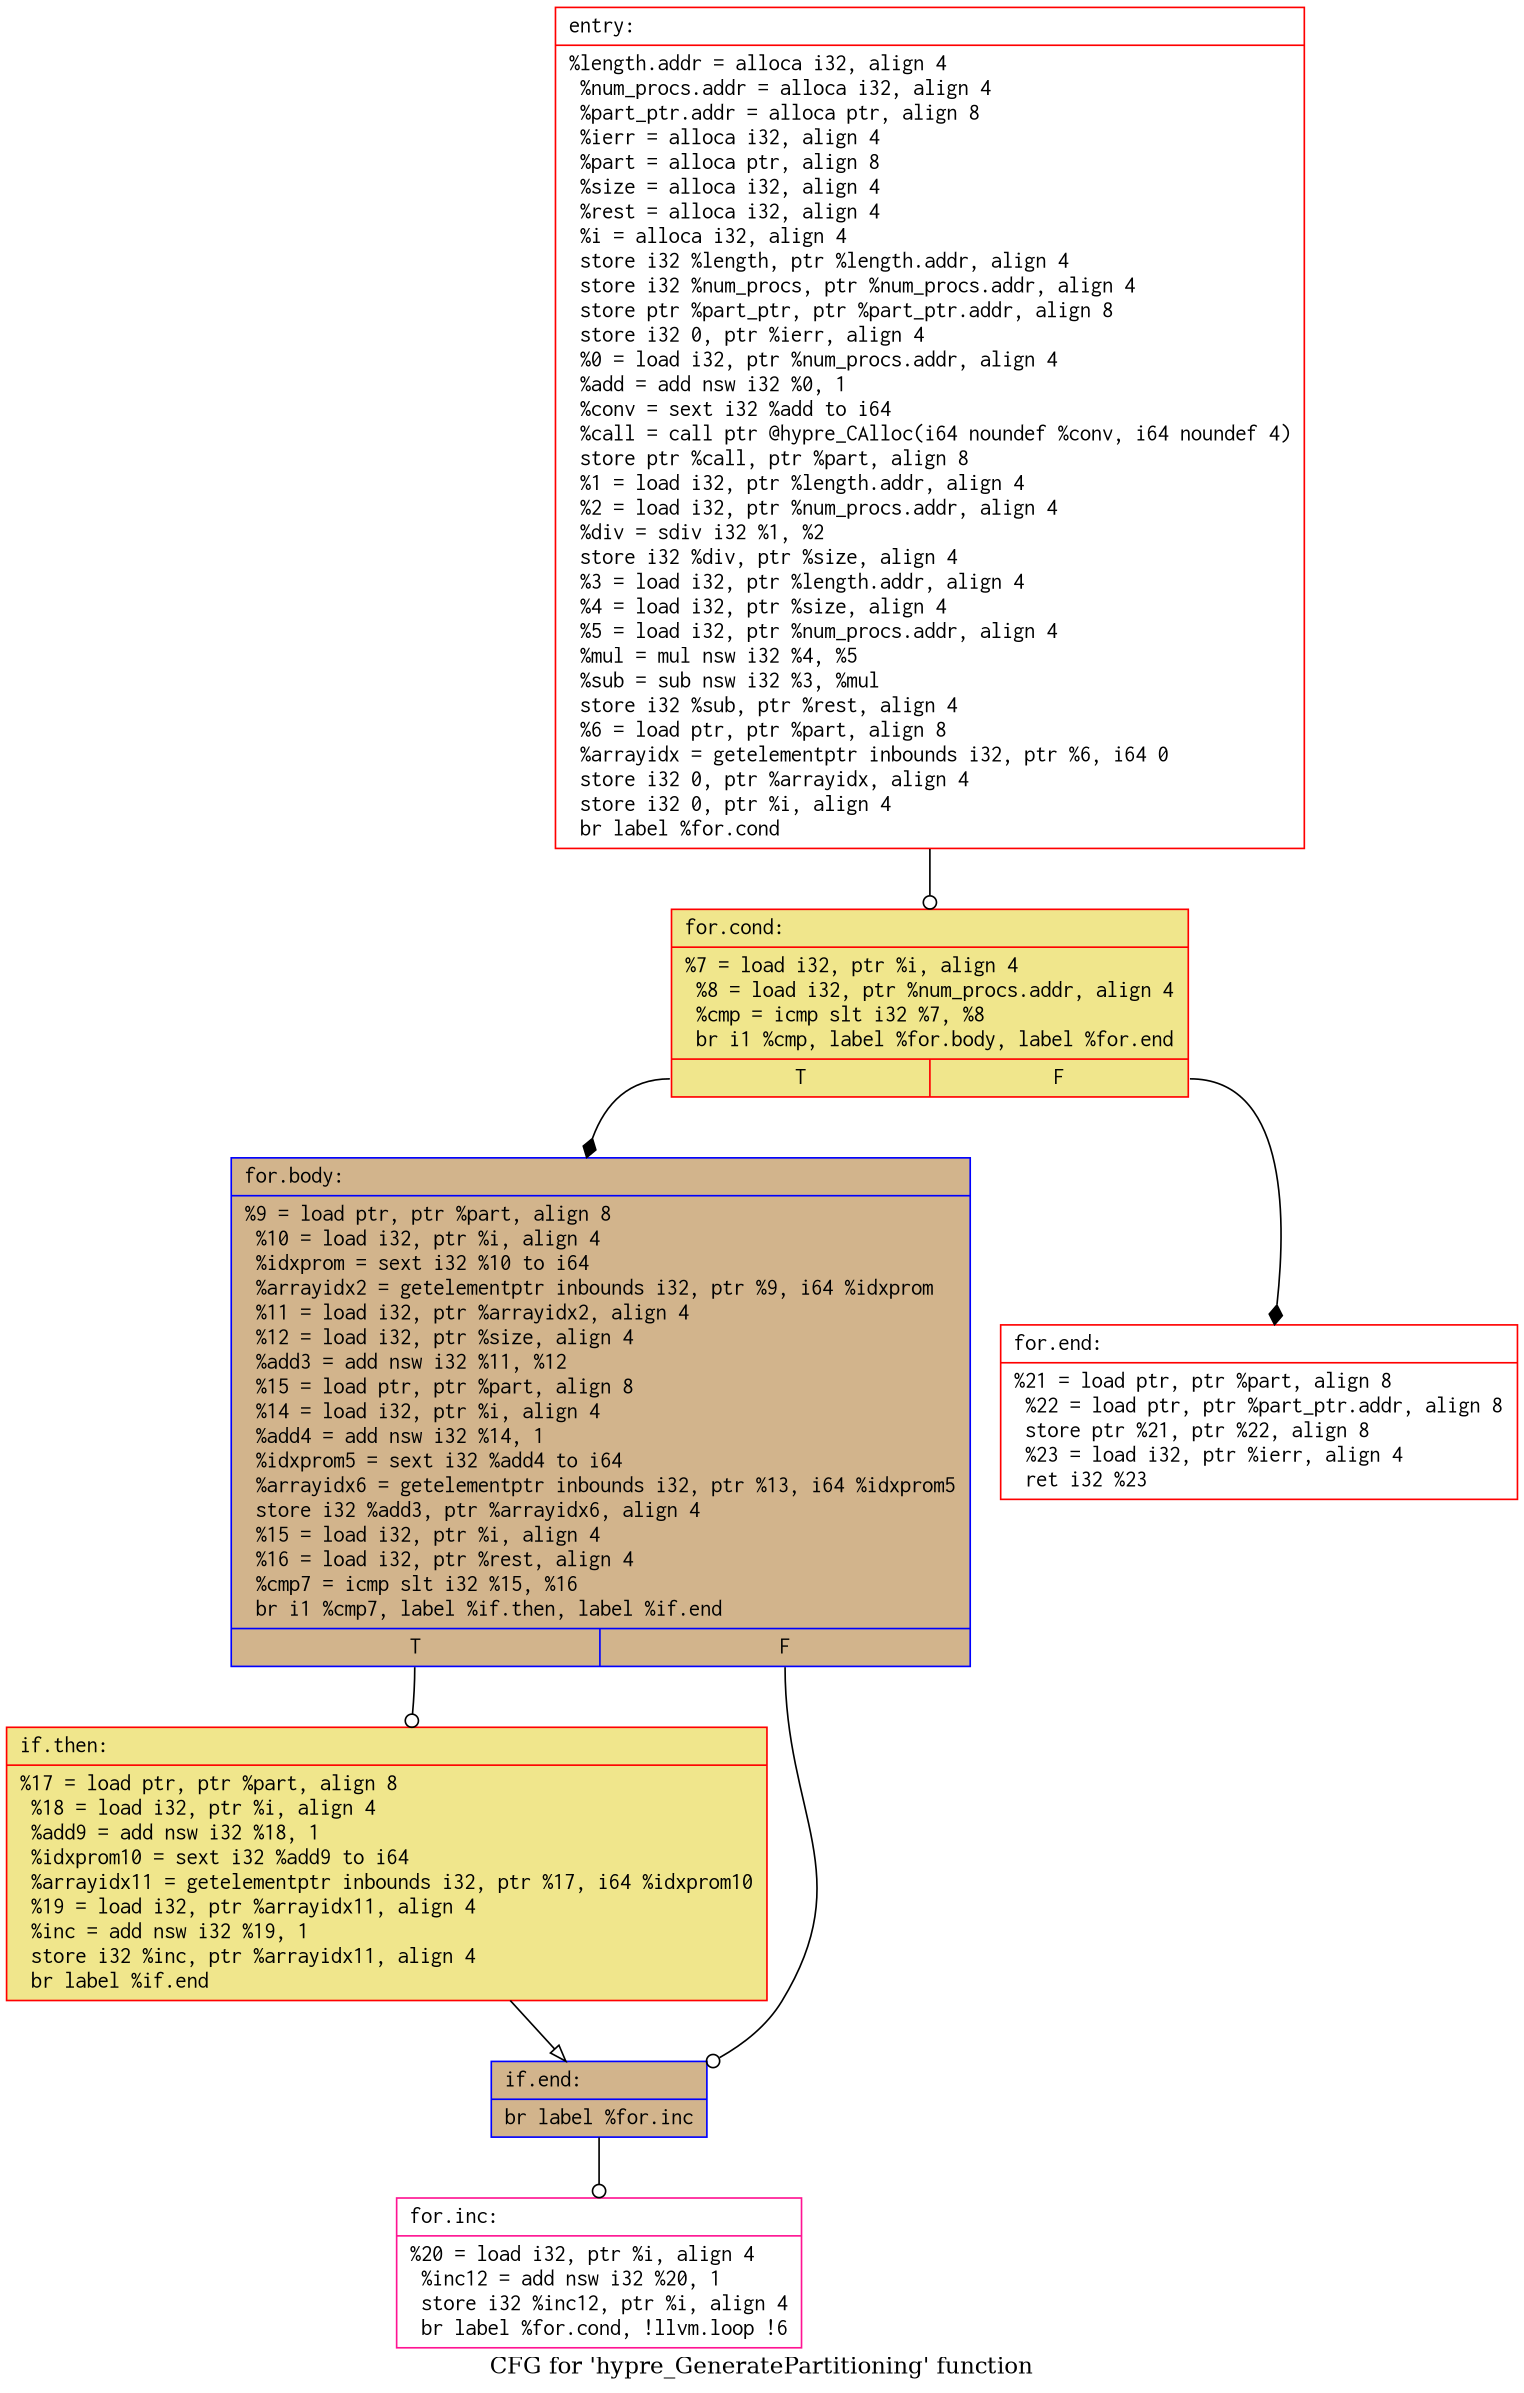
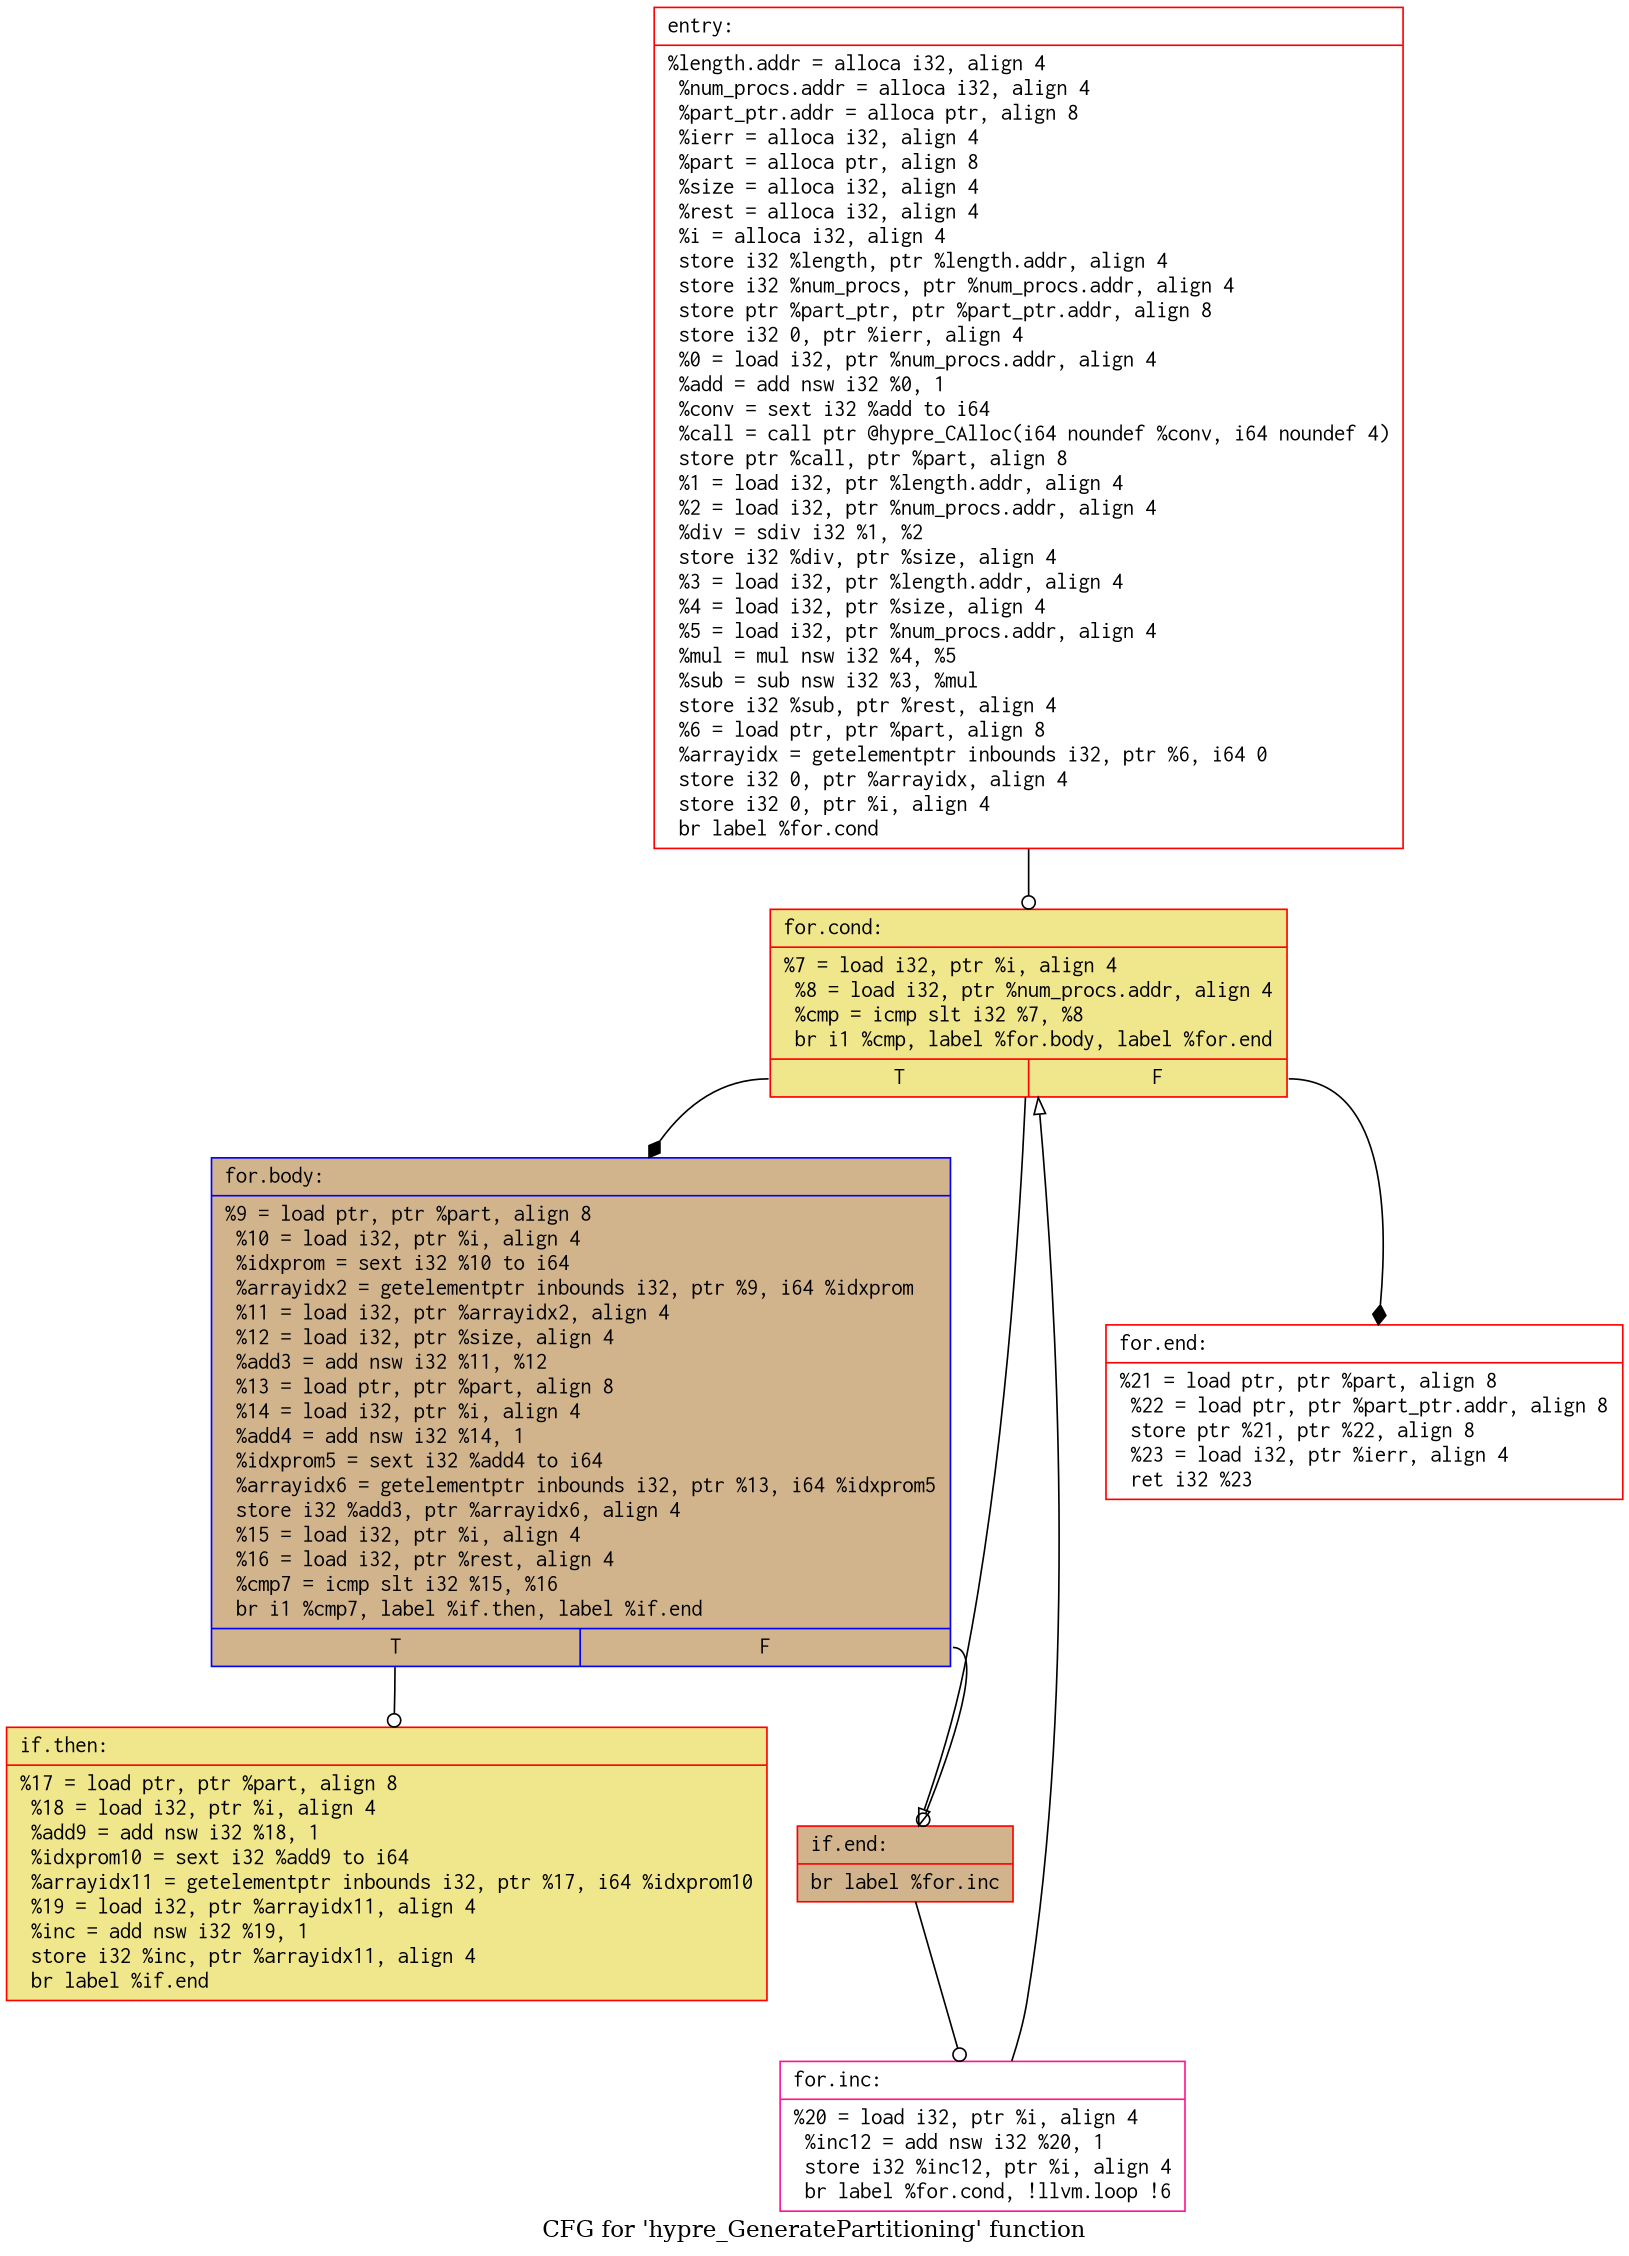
(439, 1387) -> (420, 1387)
none -> (1058, 1589)
(532, 2025) -> (997, 1457)
(599, 2099) -> (905, 1864)
